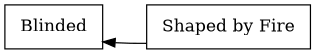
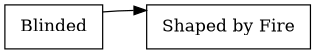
(131, 43) -> (118, 11)
